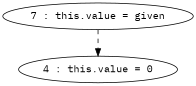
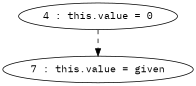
(98, 39) -> (98, 39)
